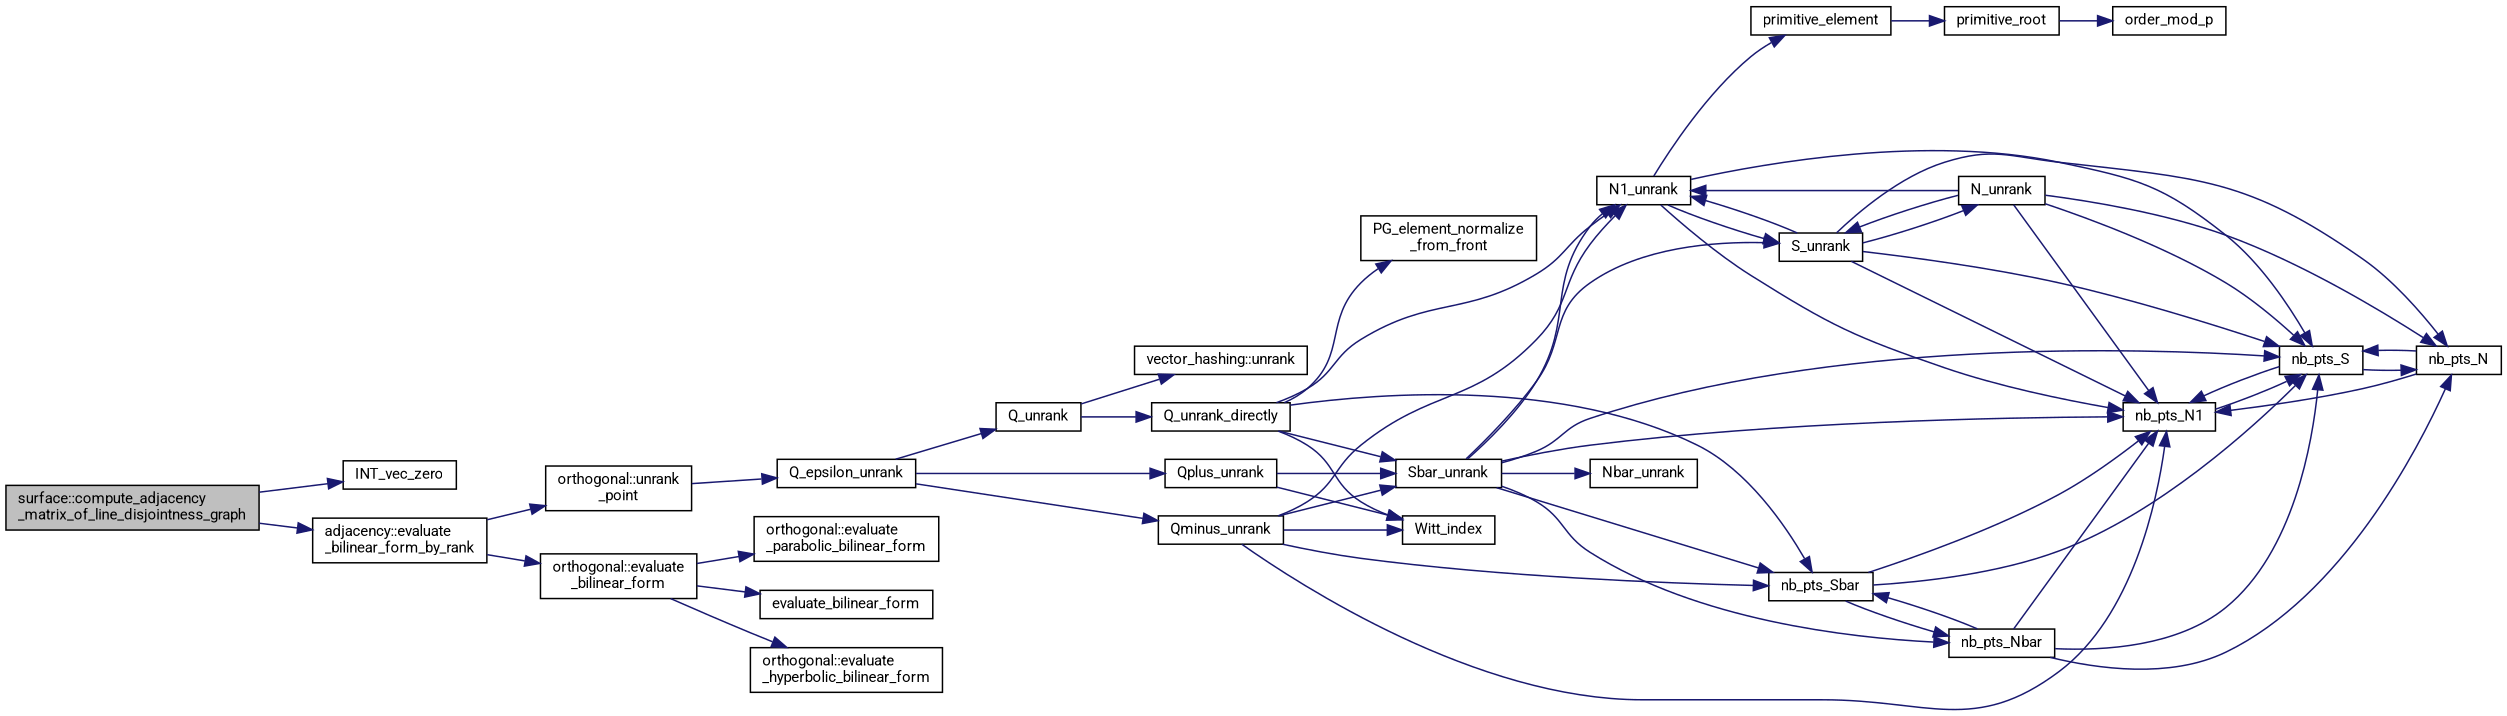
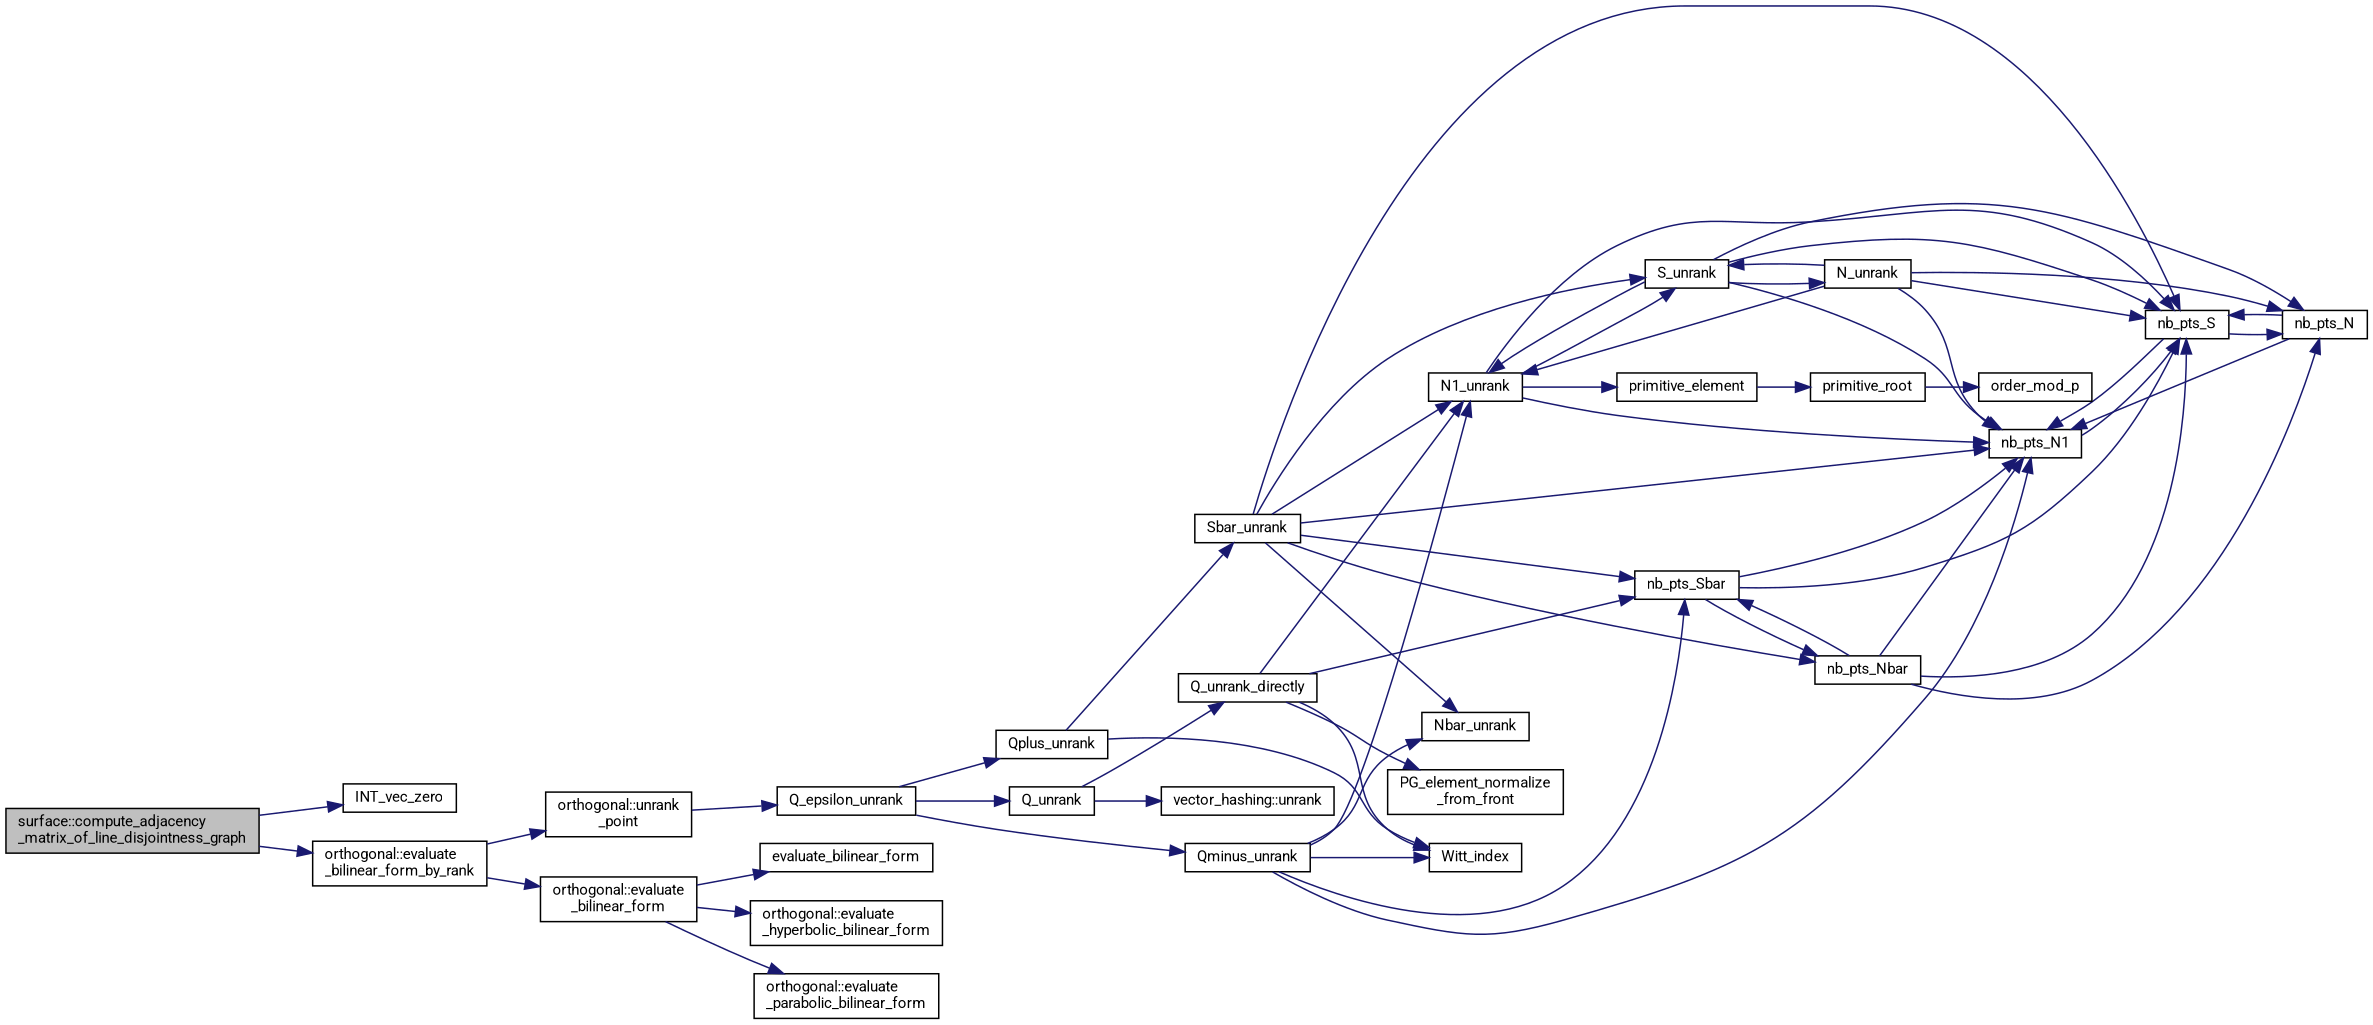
(1330, 444) -> none
(1330, 503) -> (1371, 773)
(400, 540) -> (400, 864)
